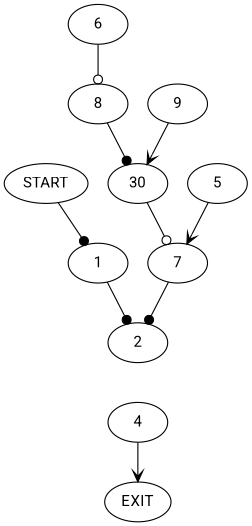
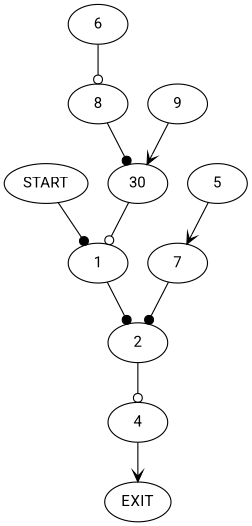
(156, 219) -> (120, 219)
none -> (138, 378)
